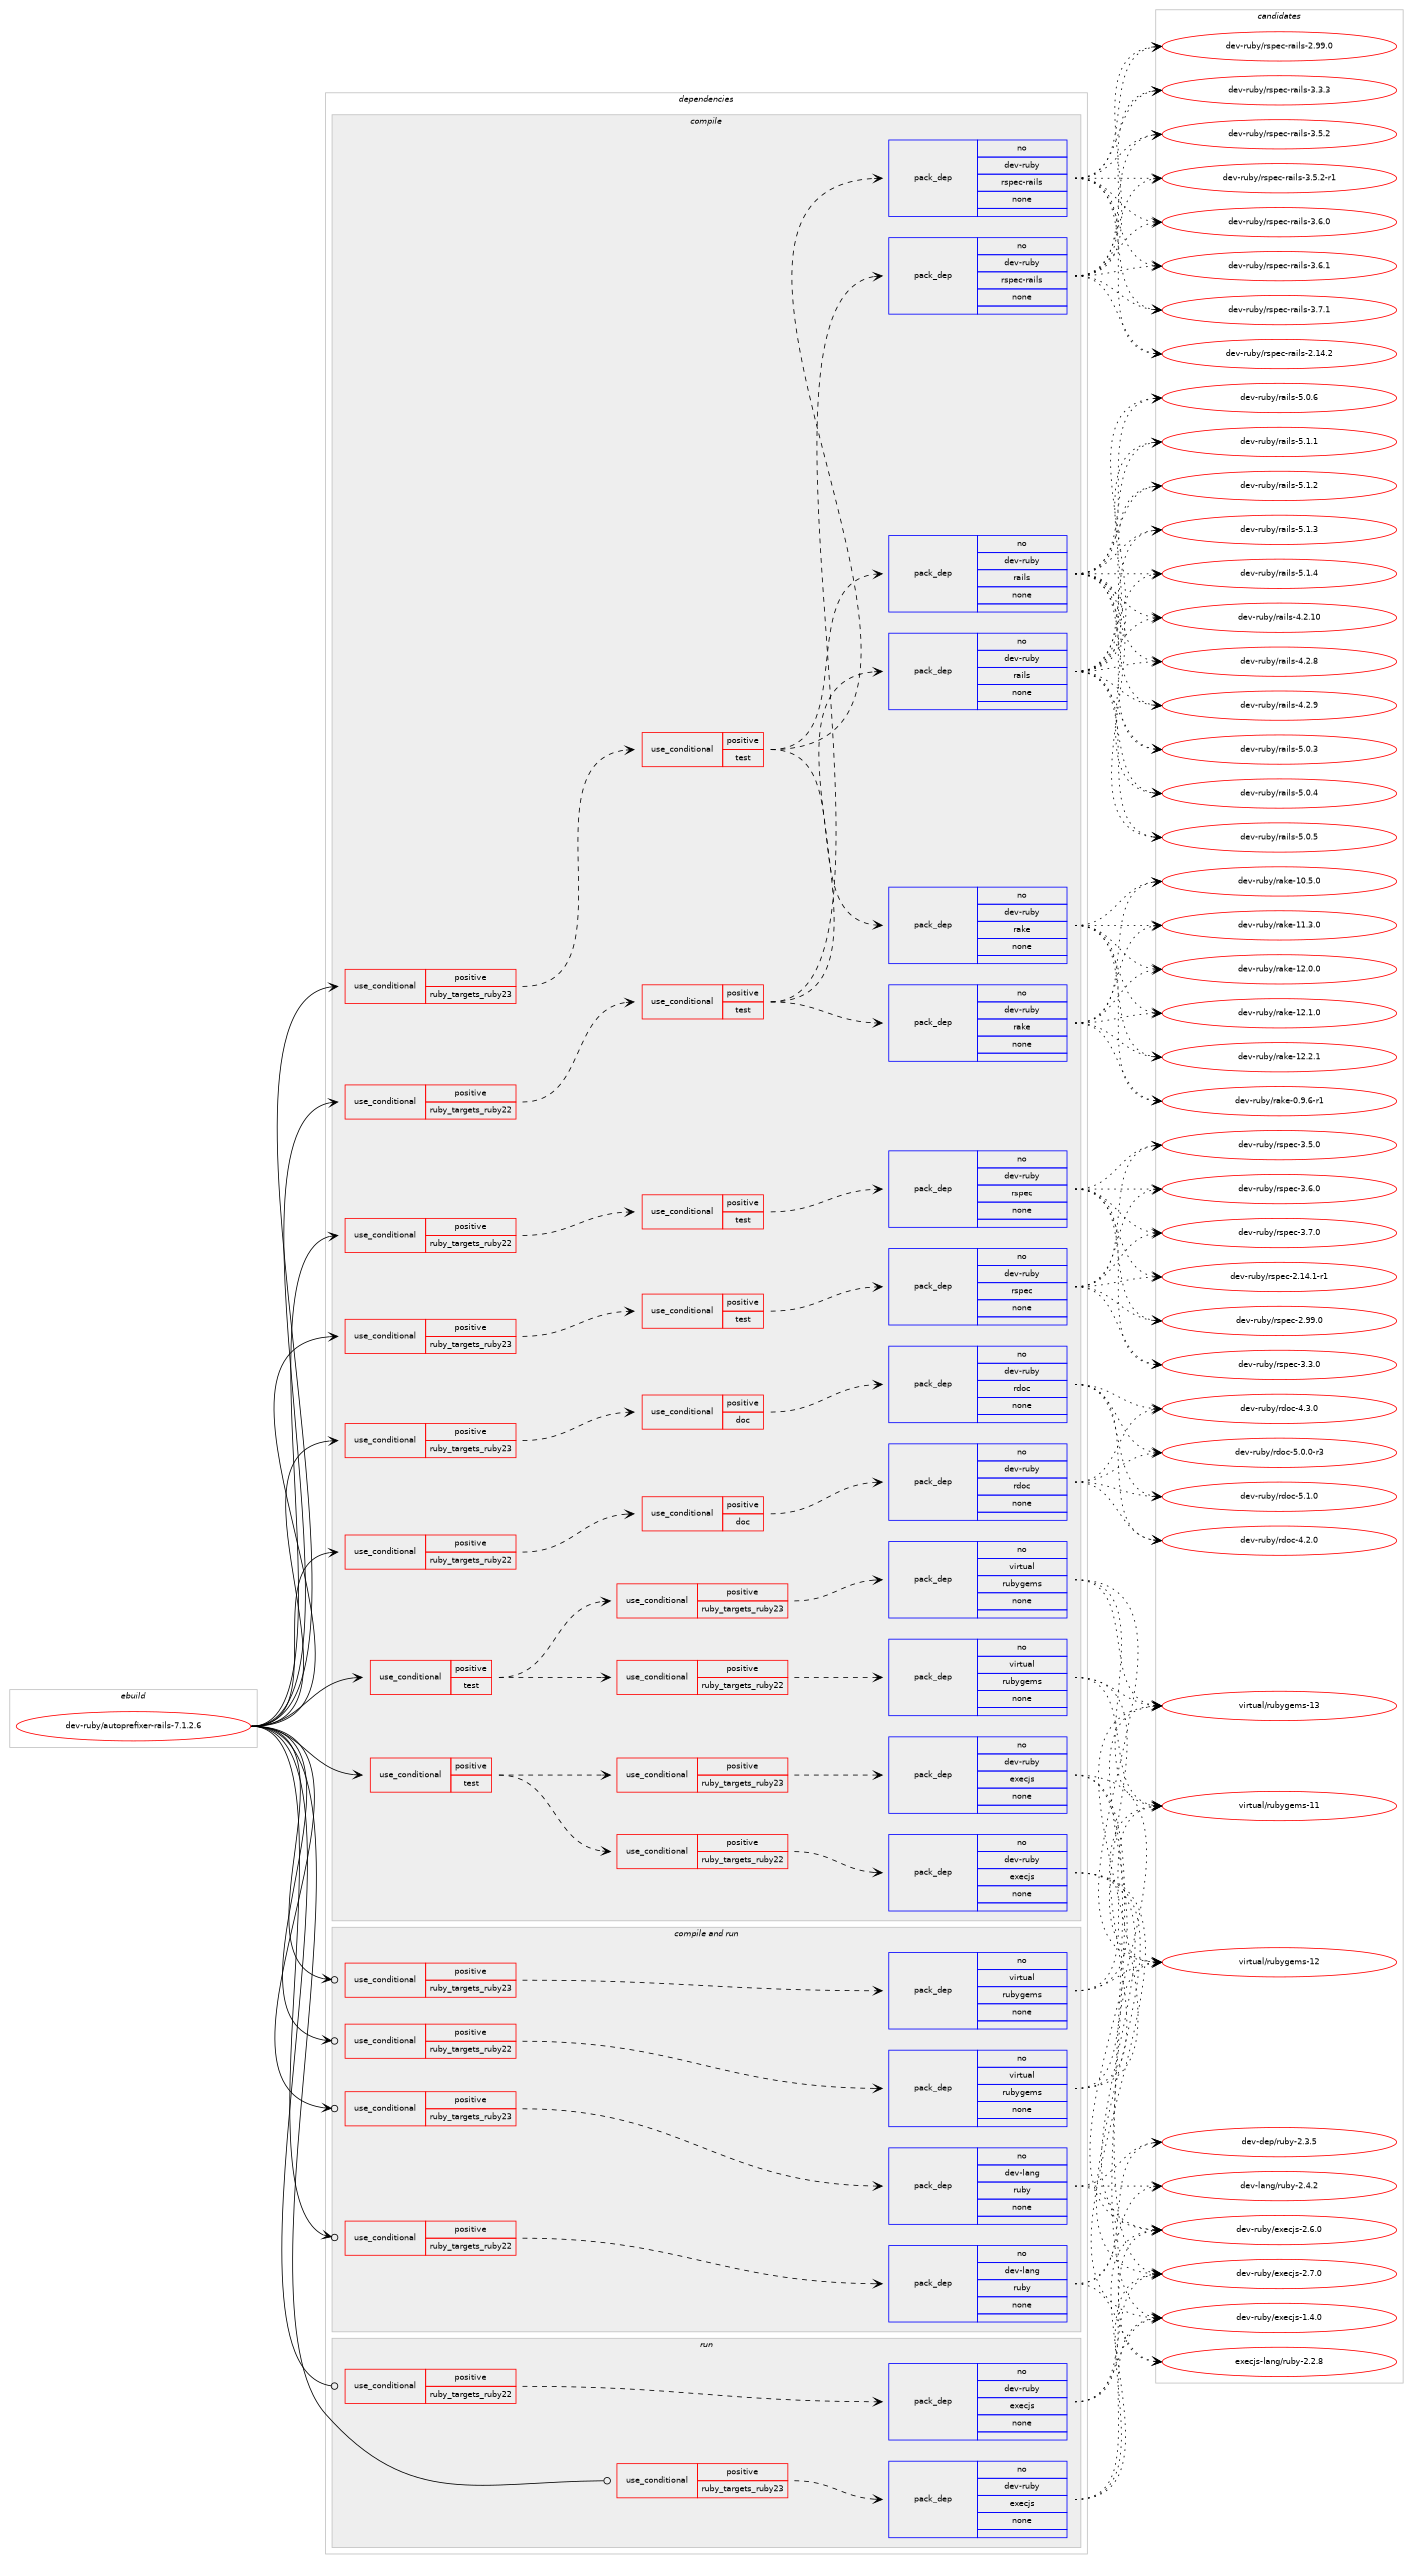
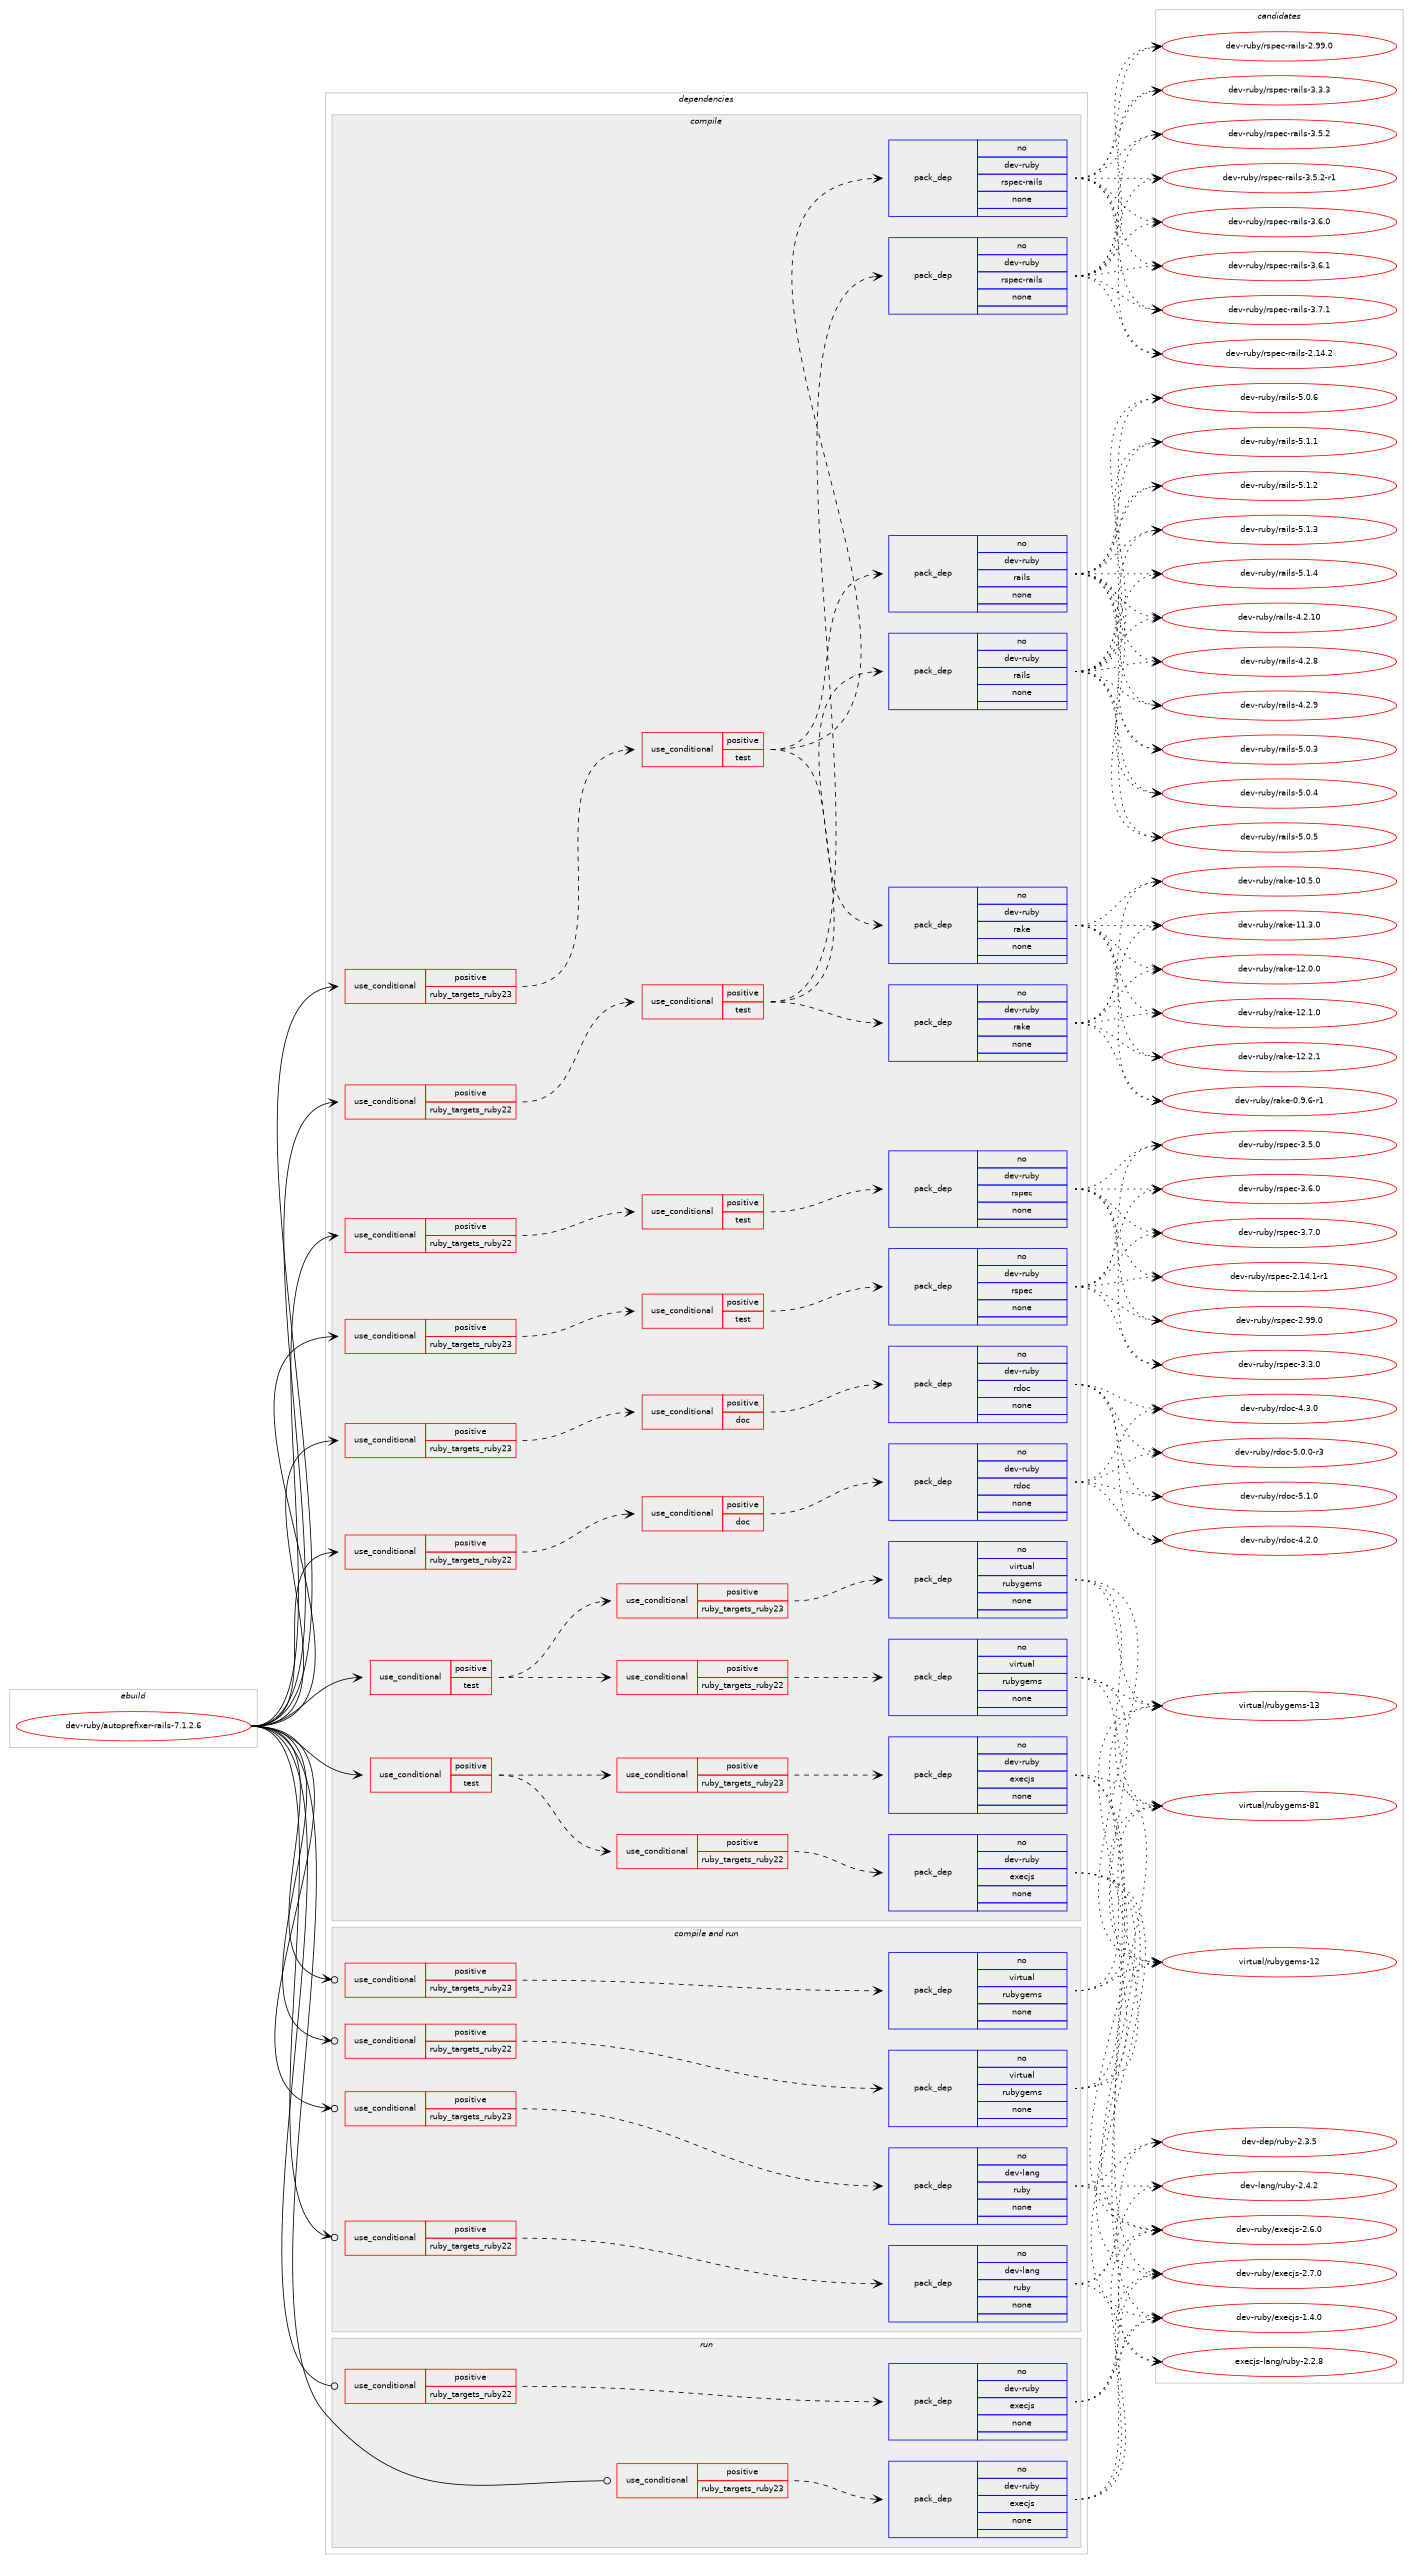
(1279, 1806) -> (1279, 1806)
